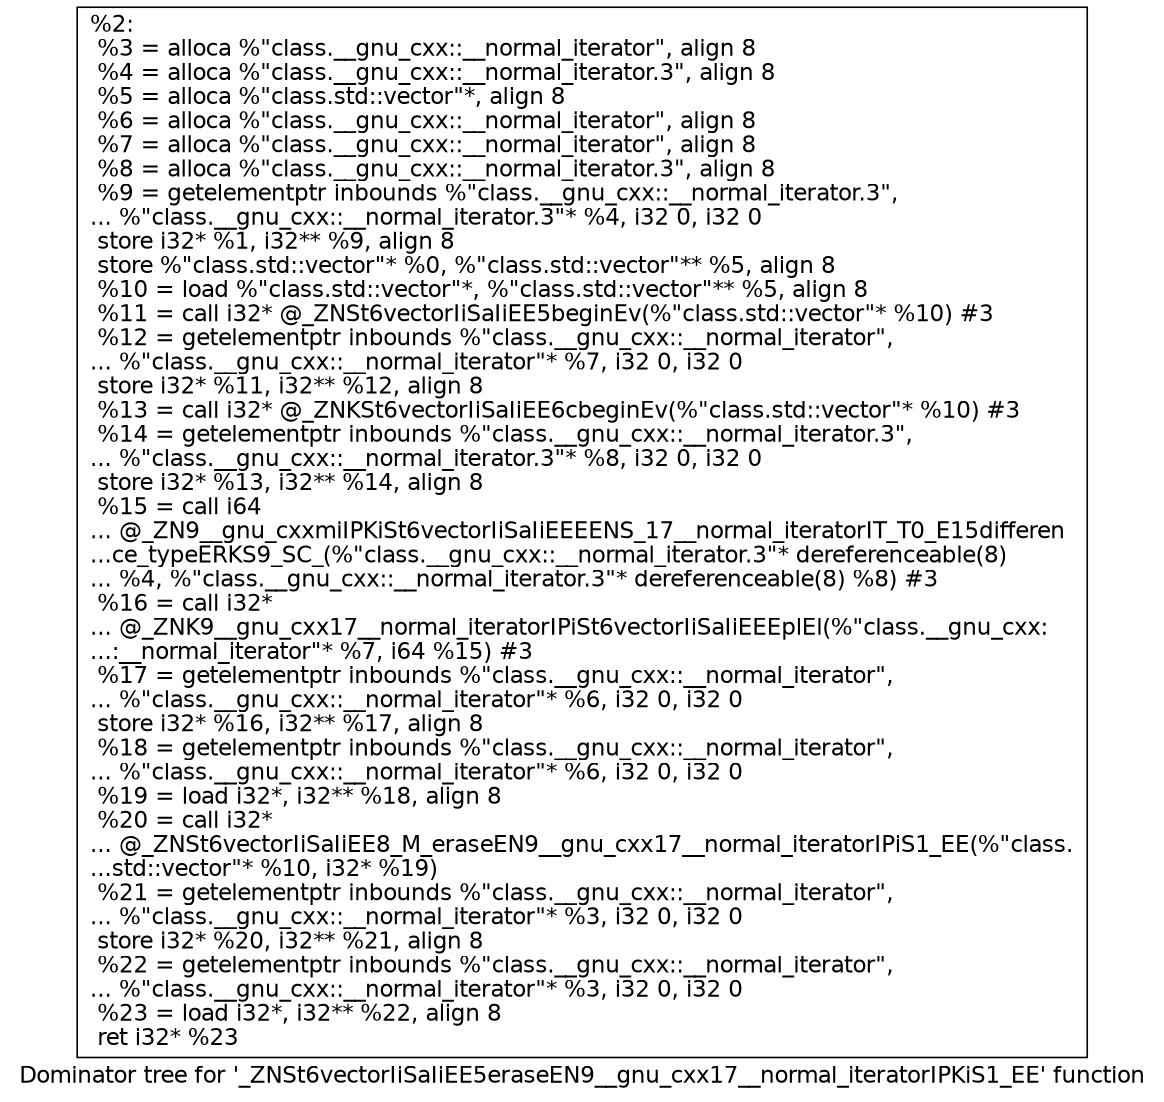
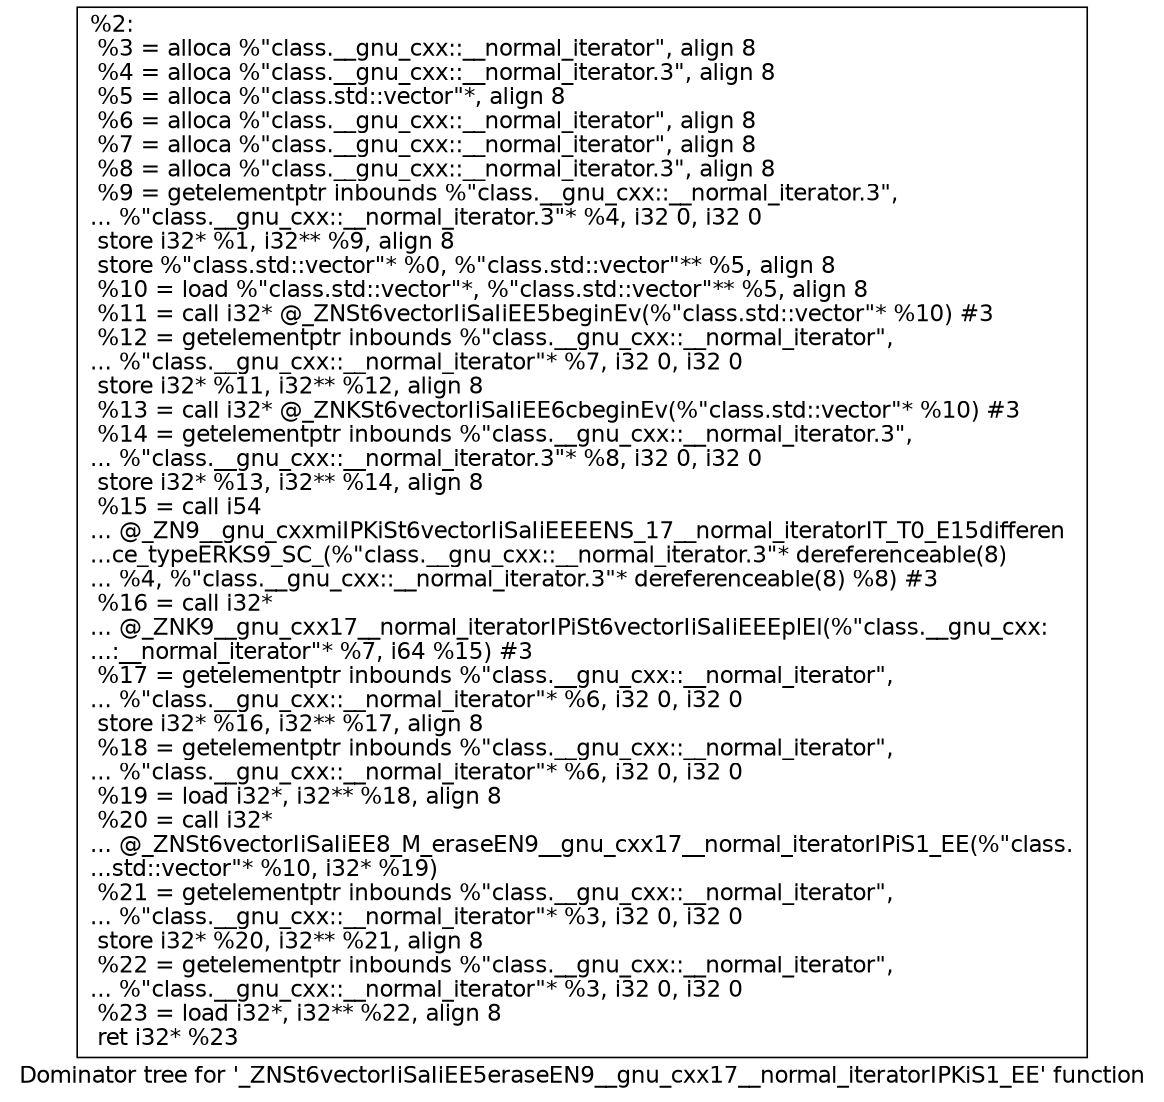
(176, 507) -> (176, 507)
